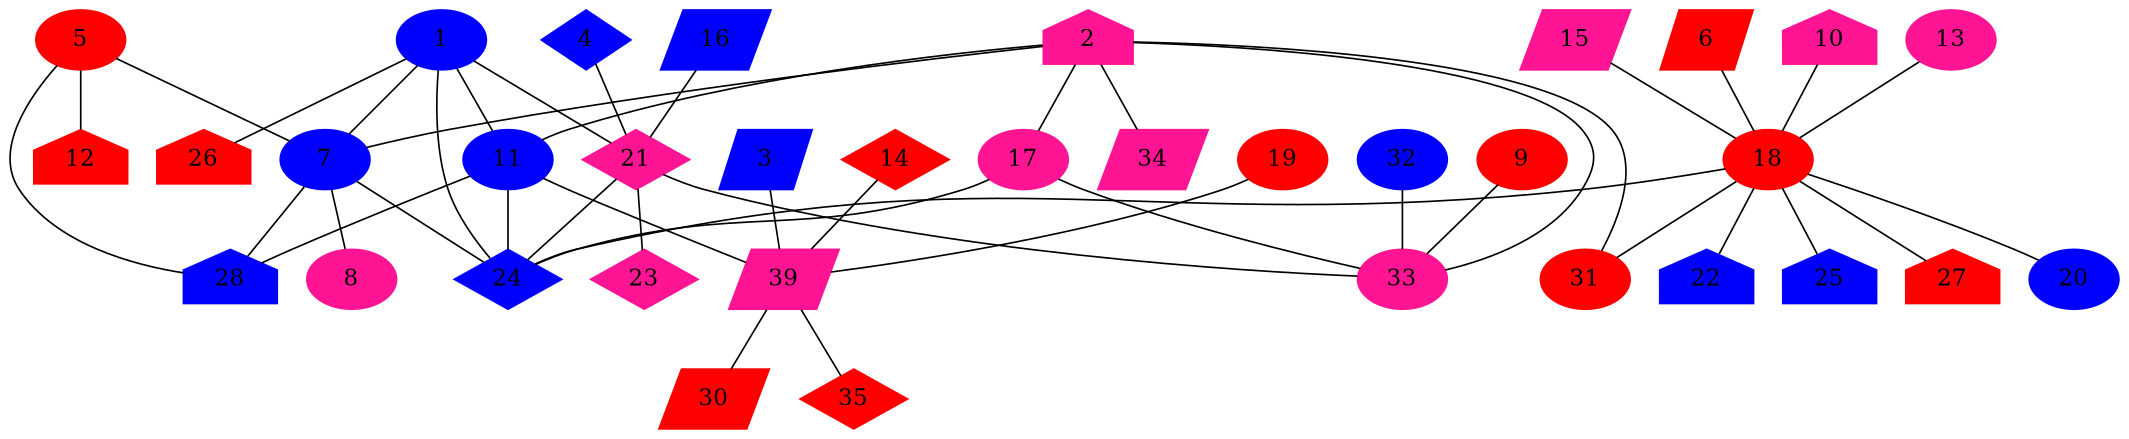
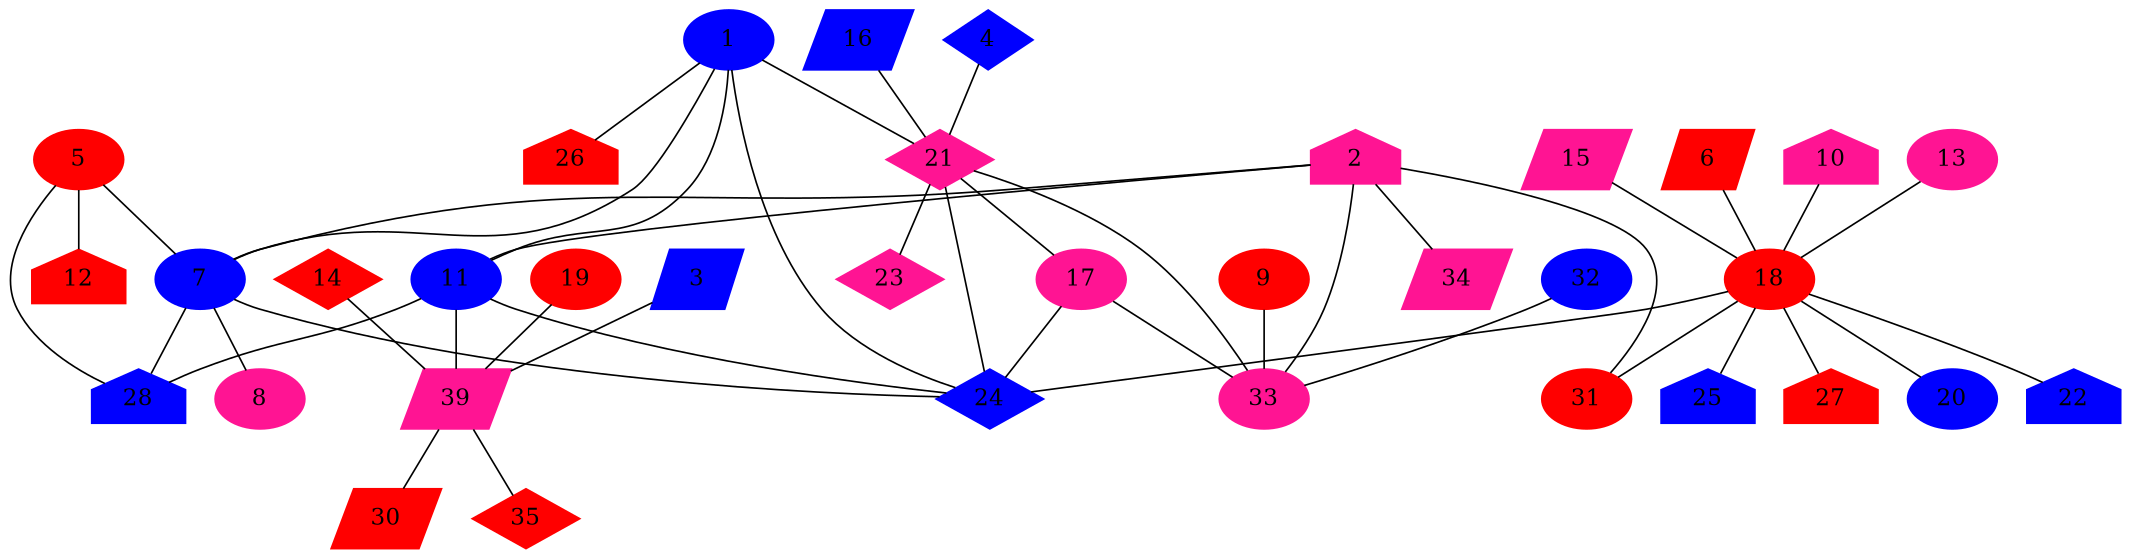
(1057, 98) -> (1007, 217)
